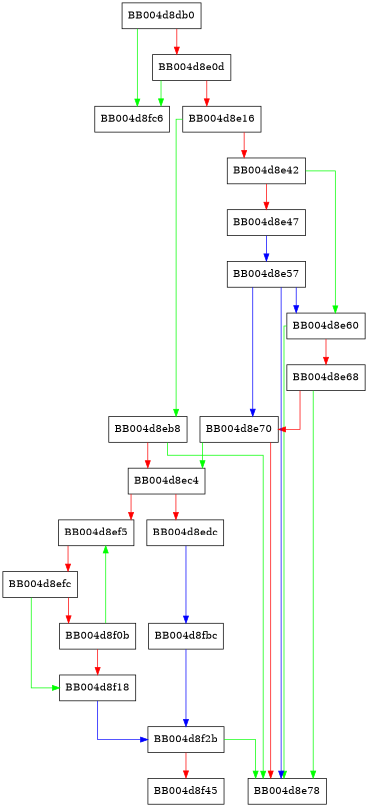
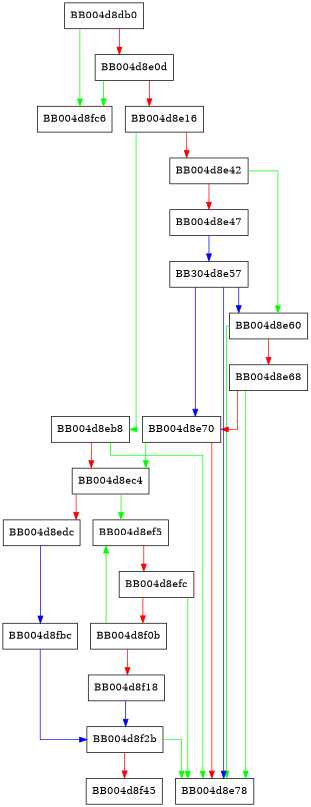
(266, 274) -> (209, 274)
(131, 503) -> (121, 503)
(31, 653) -> (188, 684)
